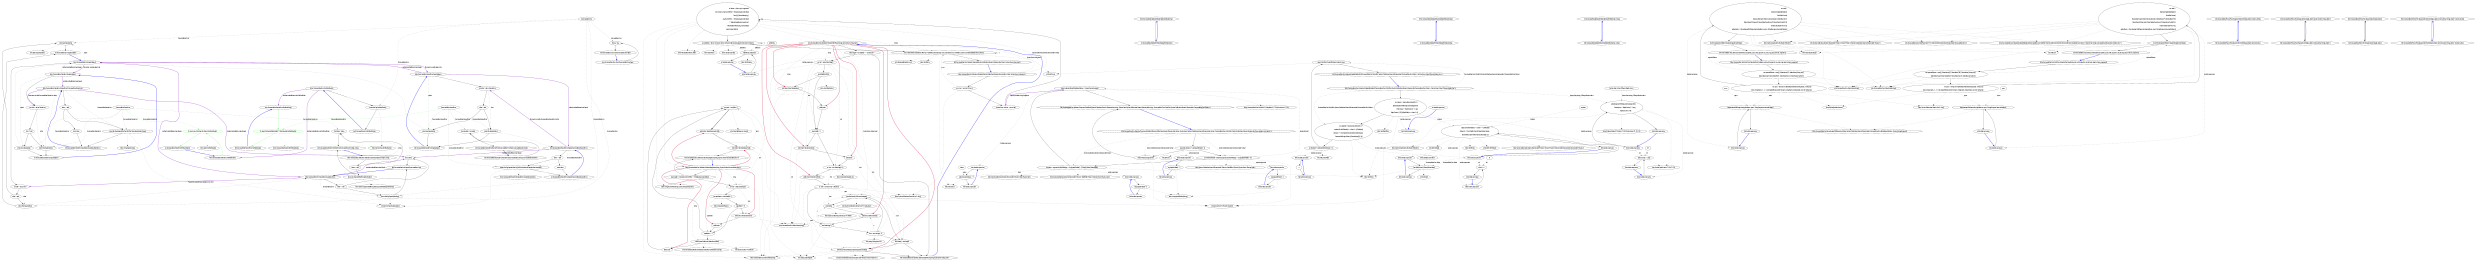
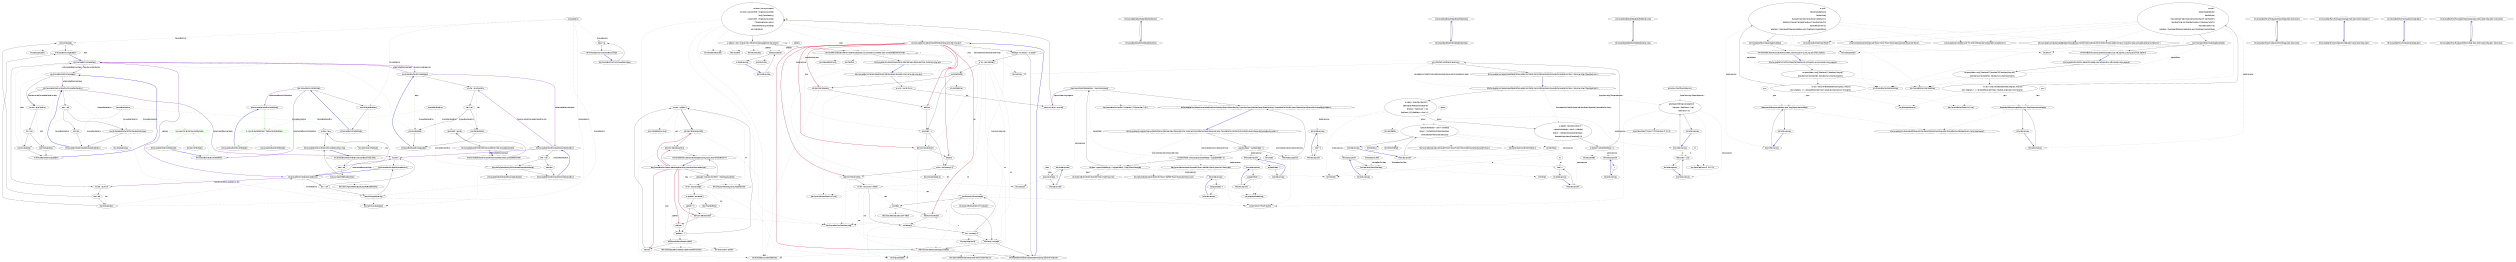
(172, 131) -> (165, 131)
none -> (1318, 148)
